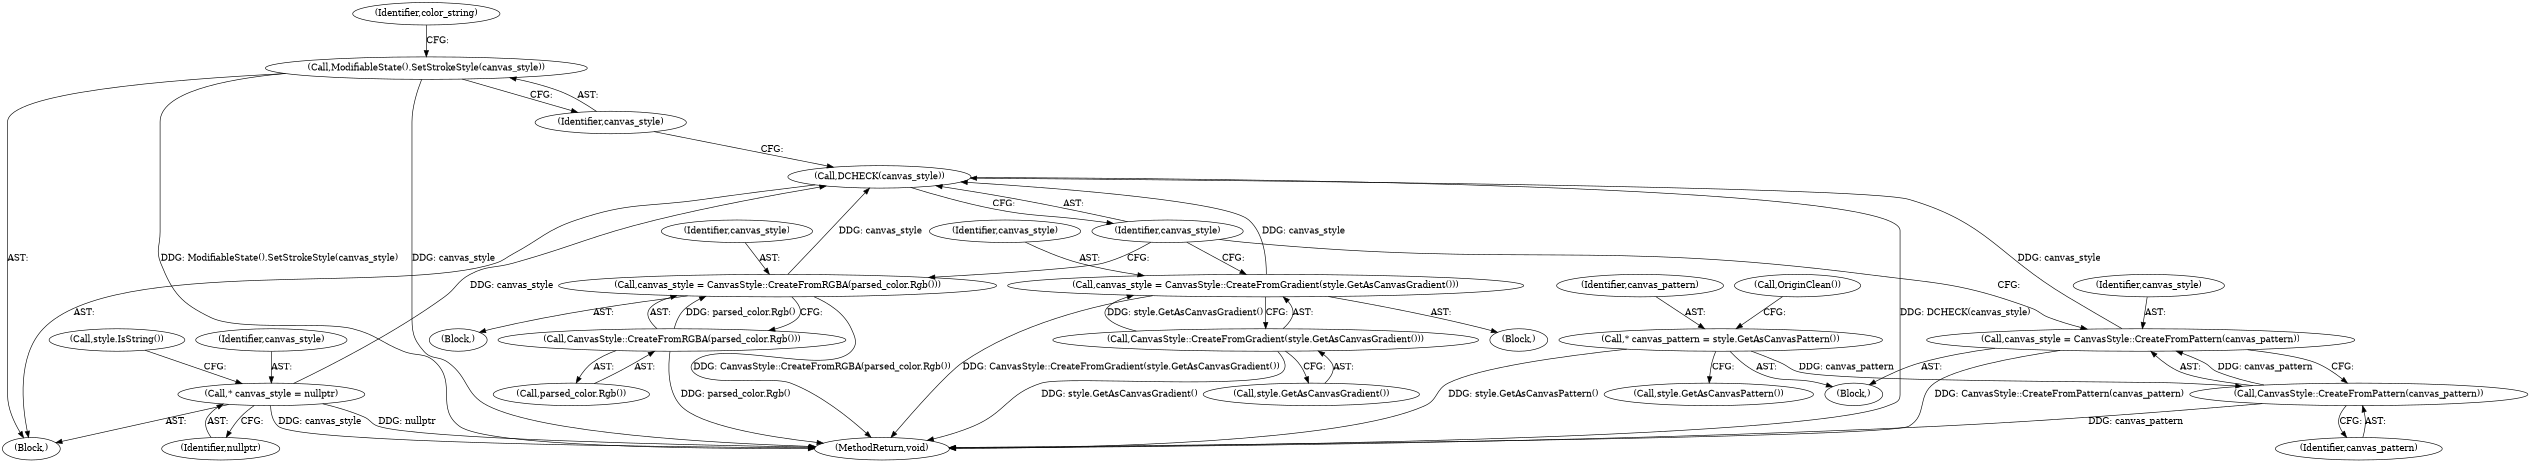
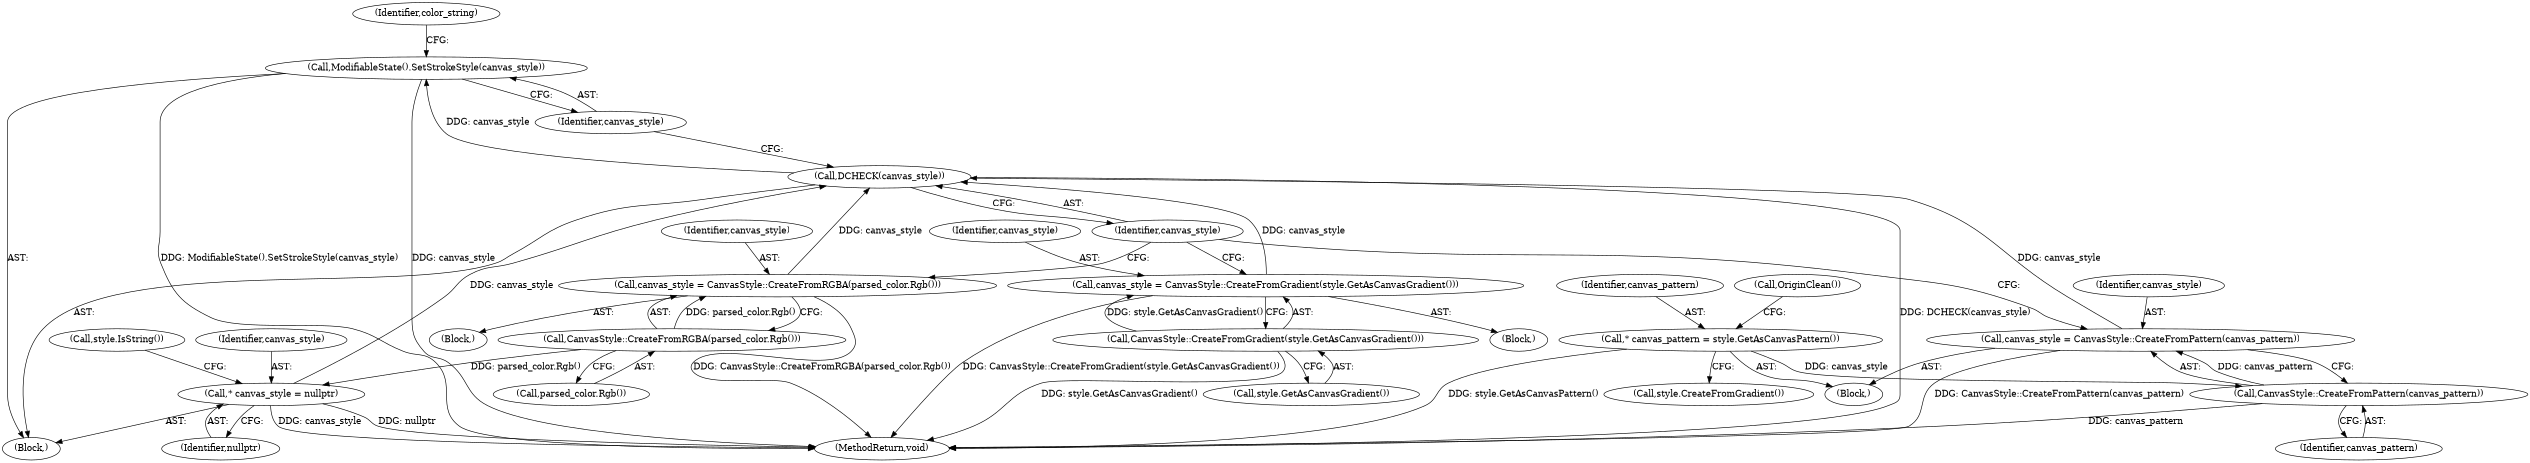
none -> (592, 160)
(605, 367) -> (605, 367)
(1846, 367) -> (1846, 367)
(1709, 394) -> (1709, 394)
(719, 425) -> (461, 364)
